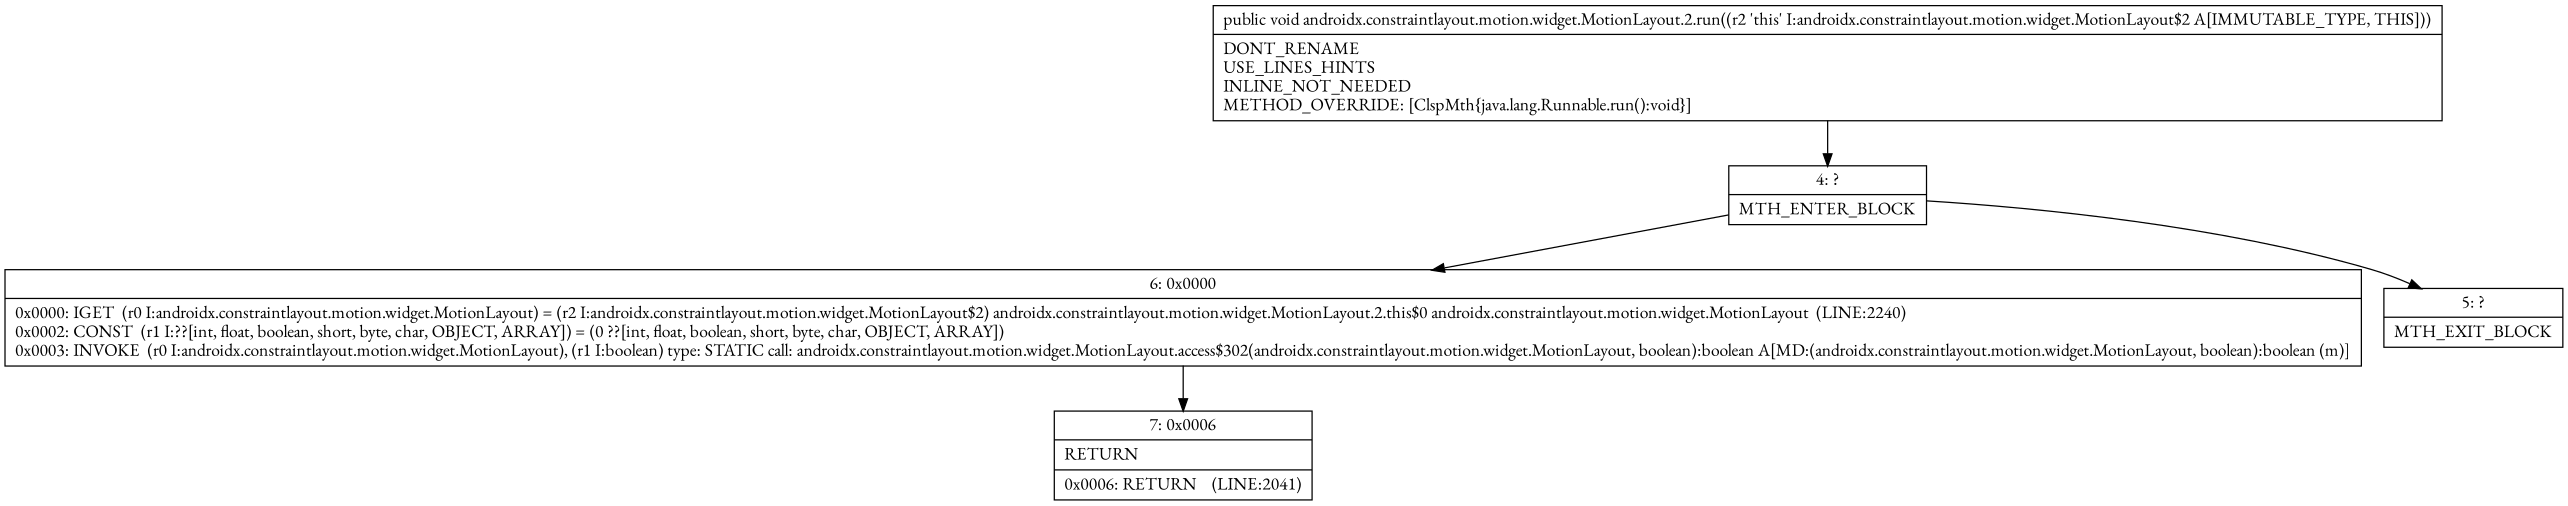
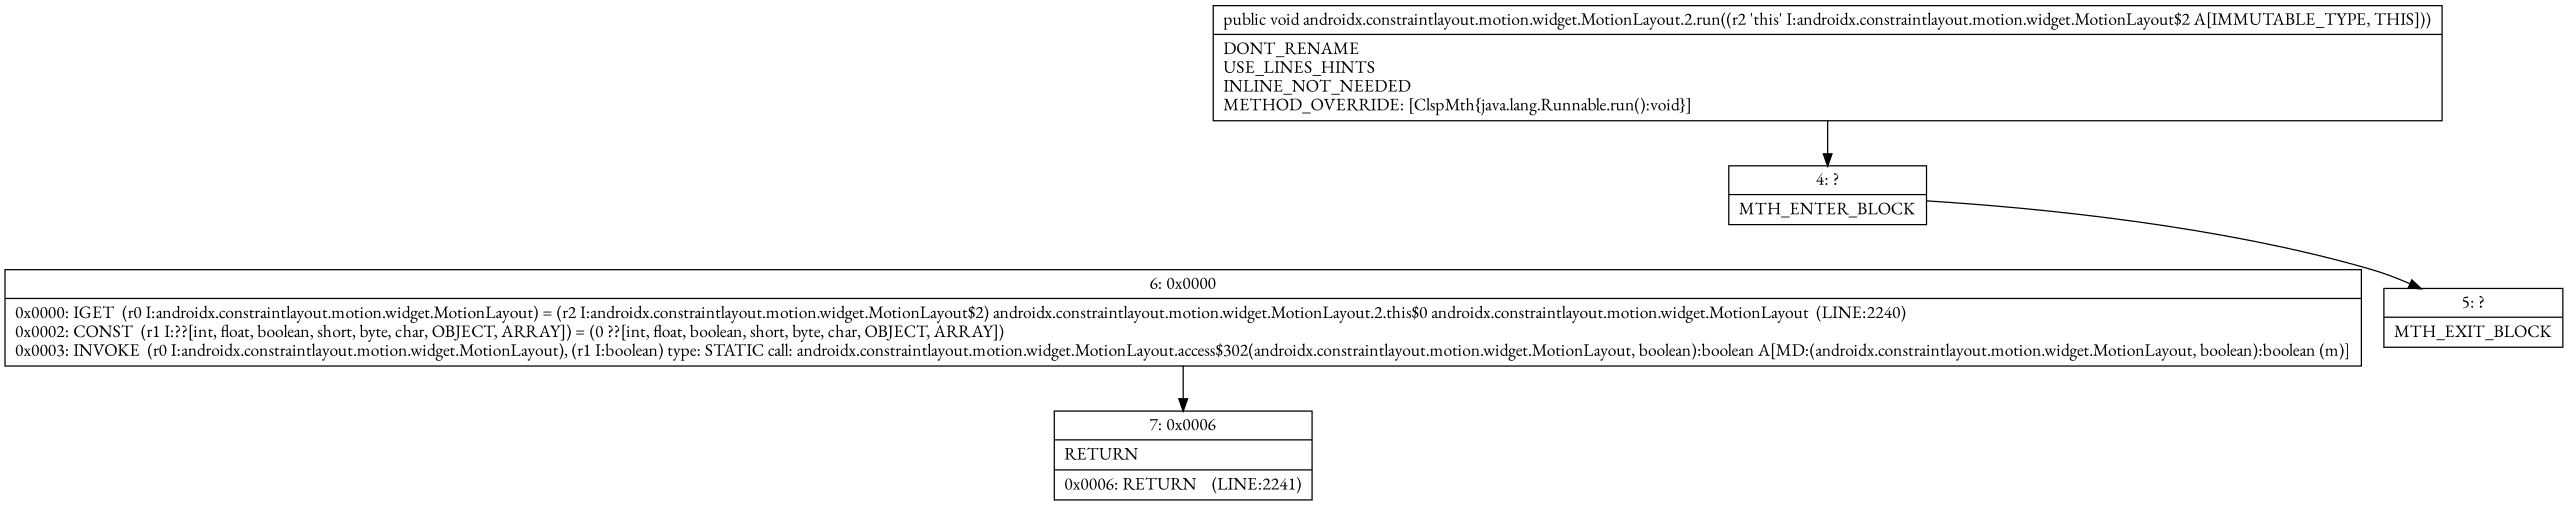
(1587, 241) -> none
(1183, 484) -> (1183, 484)
